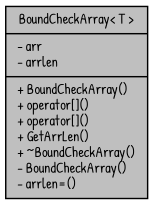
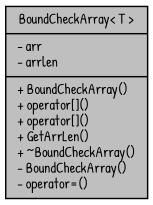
(47, 184) -> (53, 184)
